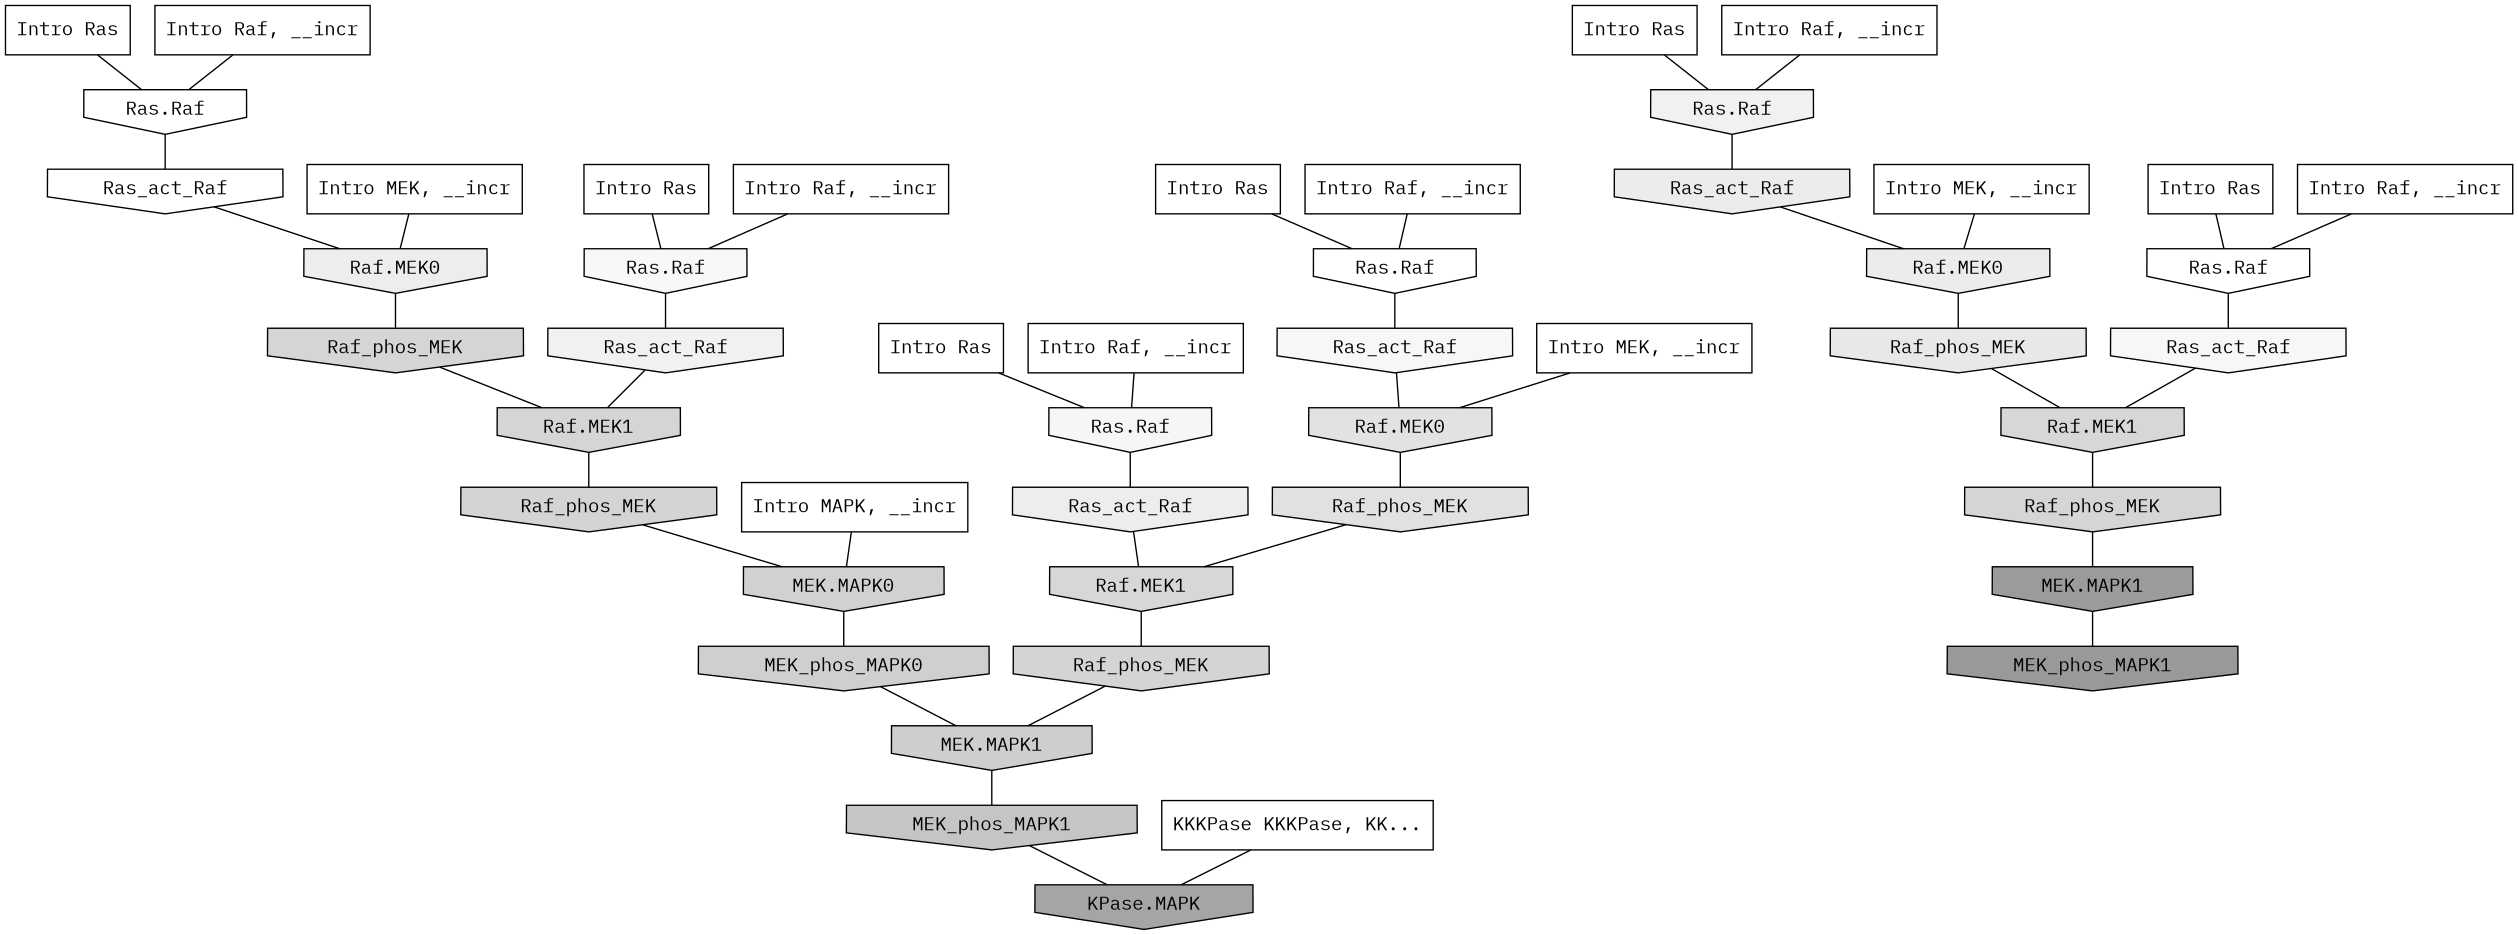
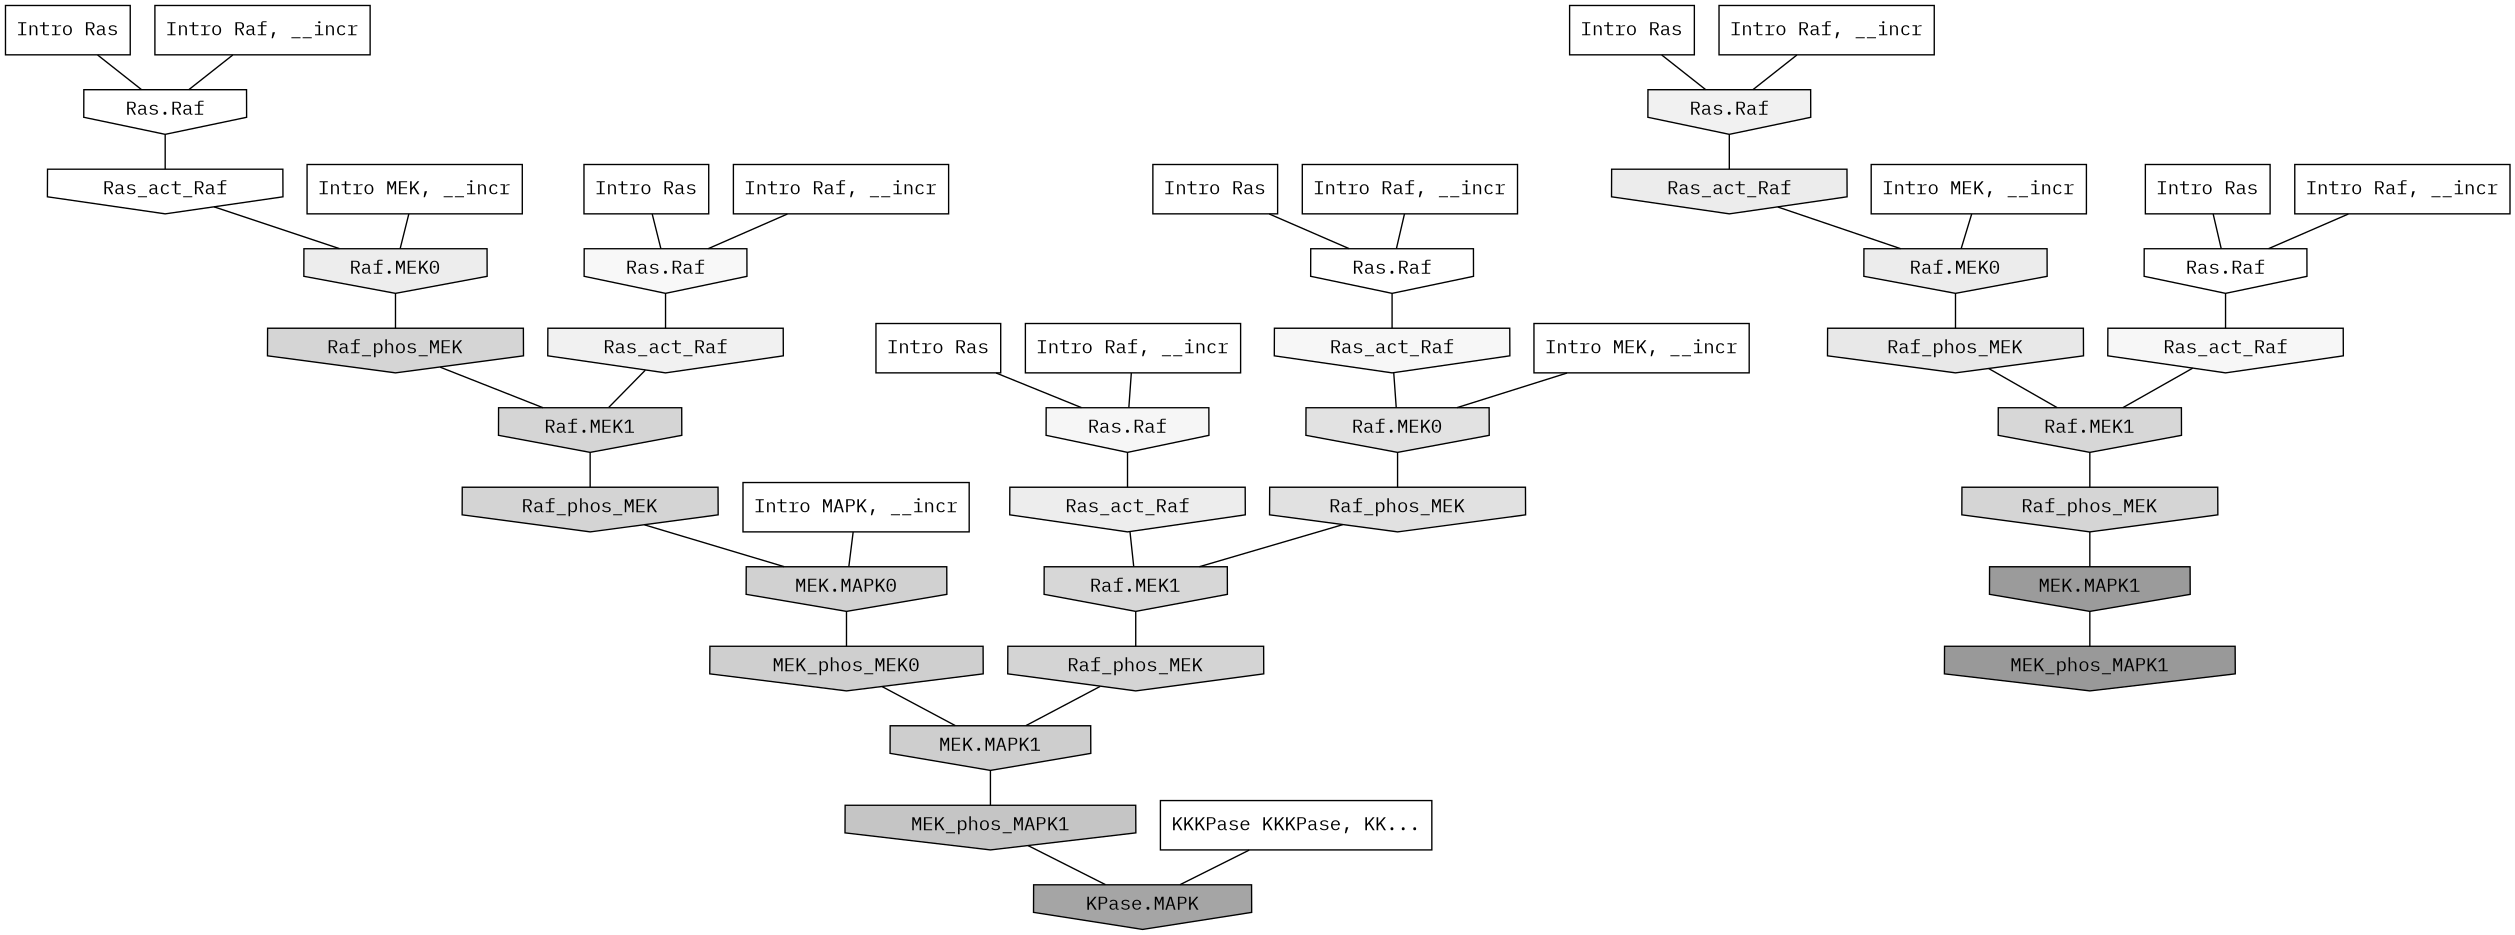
(844, 666) -> (846, 666)
